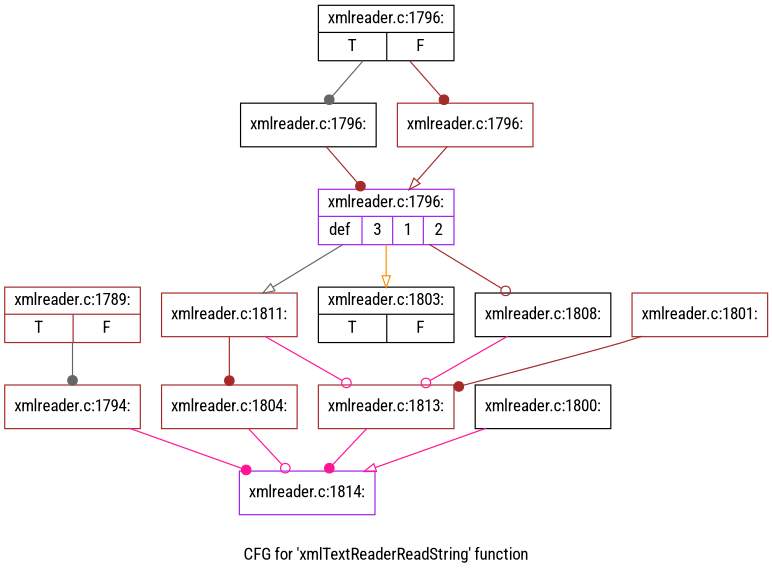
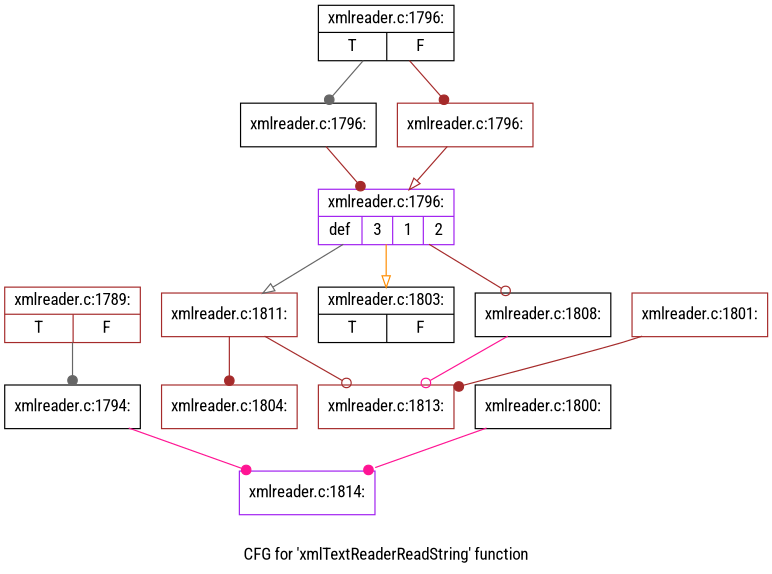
(303, 358) -> (303, 358)
(73, 407) -> (73, 407)
(265, 446) -> none
(350, 446) -> none
(431, 448) -> (431, 448)
